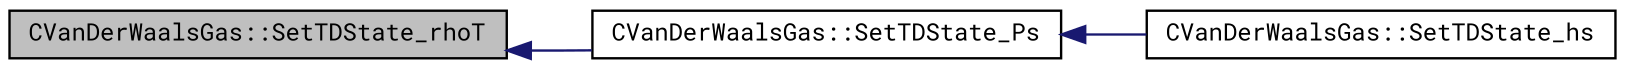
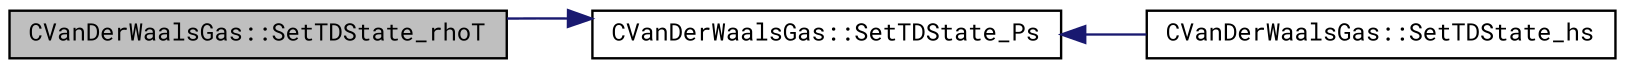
(561, 51) -> (537, 18)
